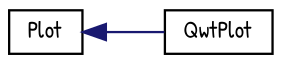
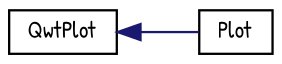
(135, 32) -> (169, 32)
